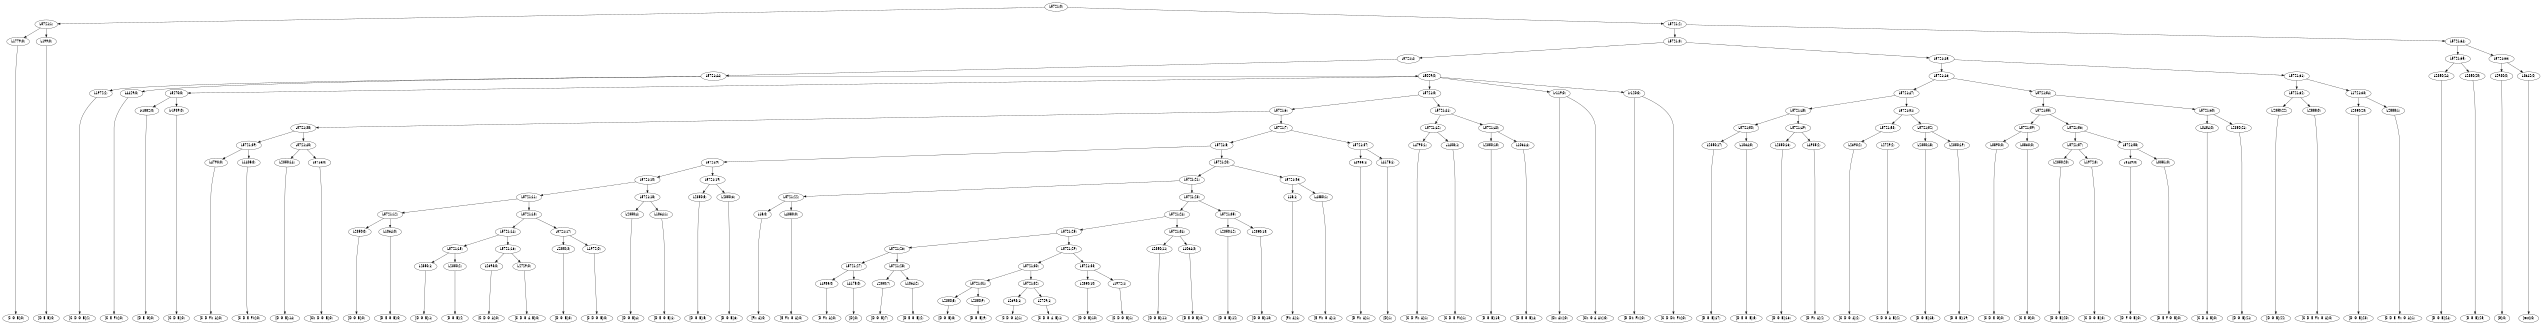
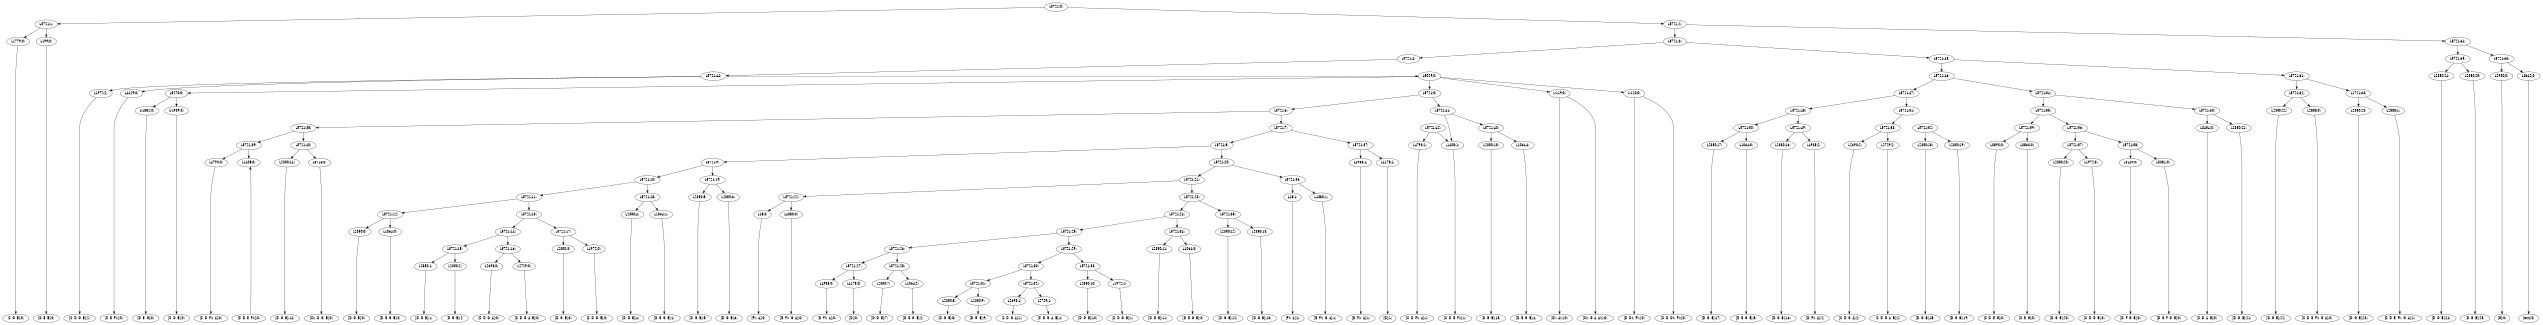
(1438, 118) -> (1449, 127)
(1915, 119) -> none
none -> (1888, 136)
(247, 239) -> (251, 242)
